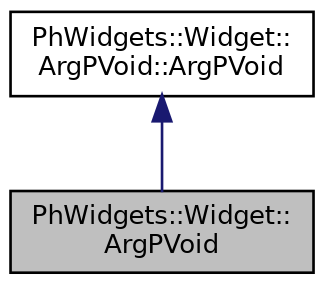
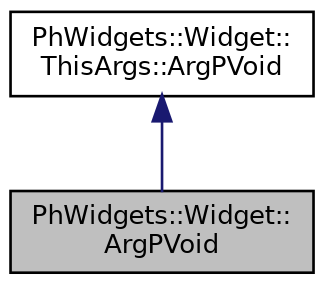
(162, 54) -> (162, 54)
